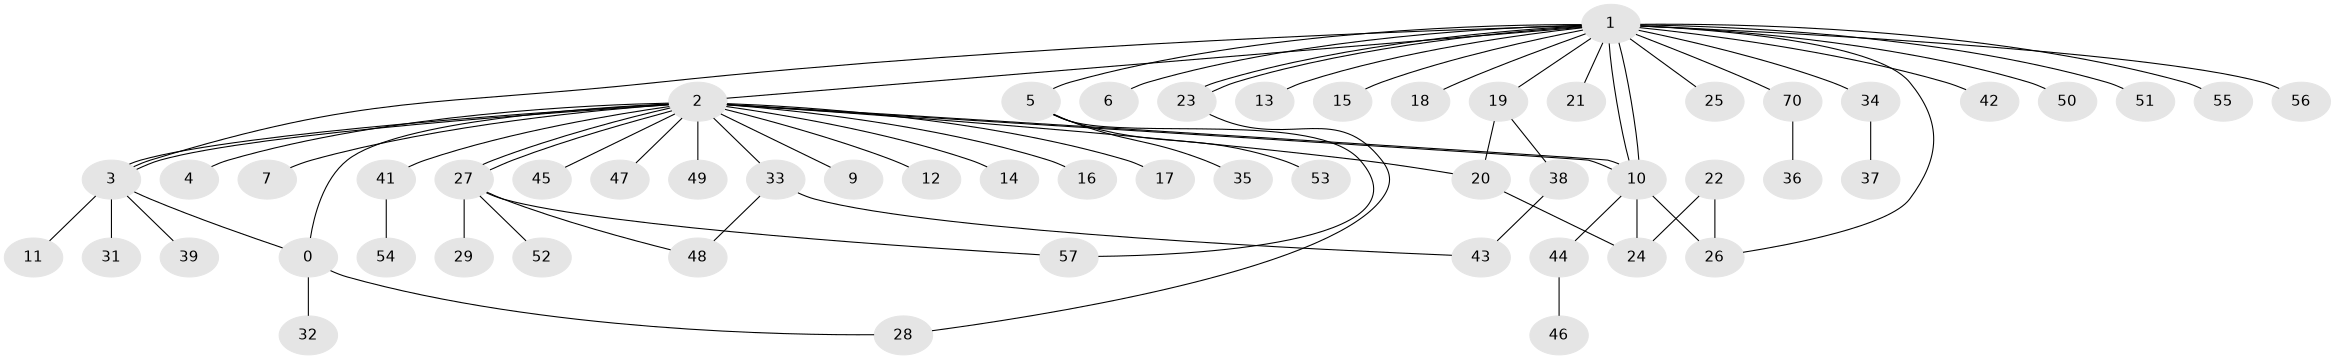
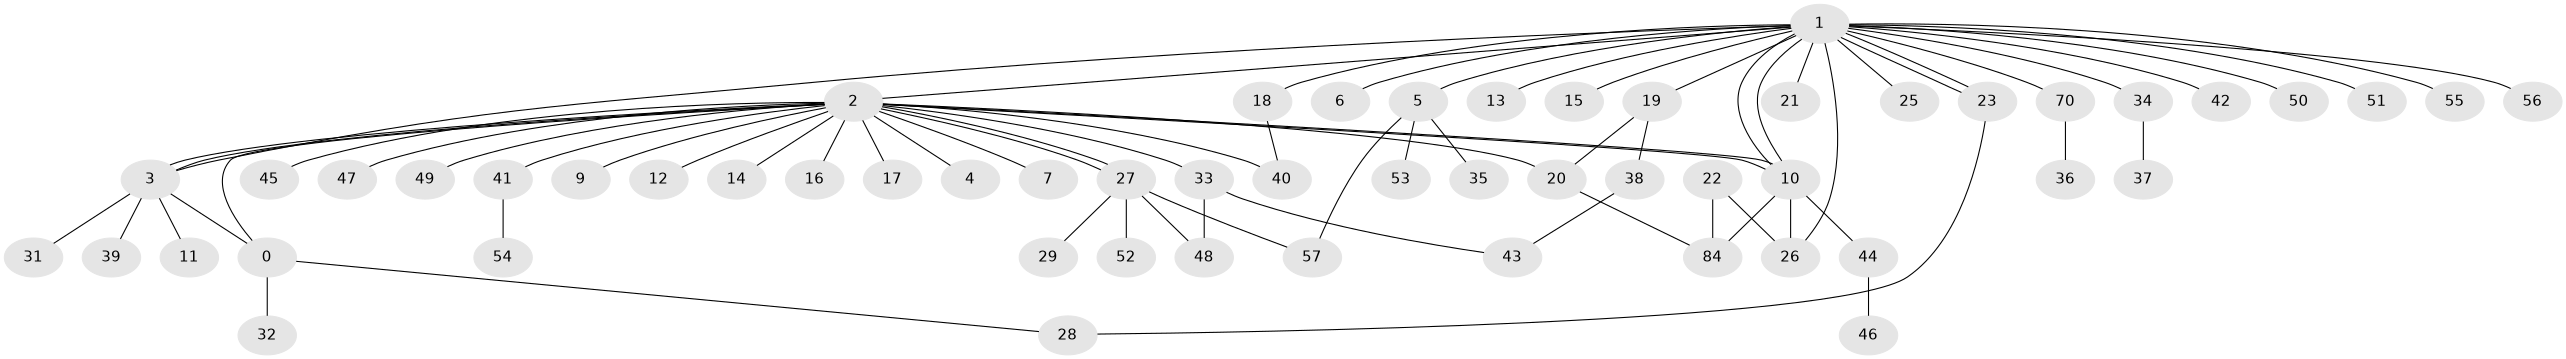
none -> (1282, 180)
(1637, 258) -> (1713, 258)
